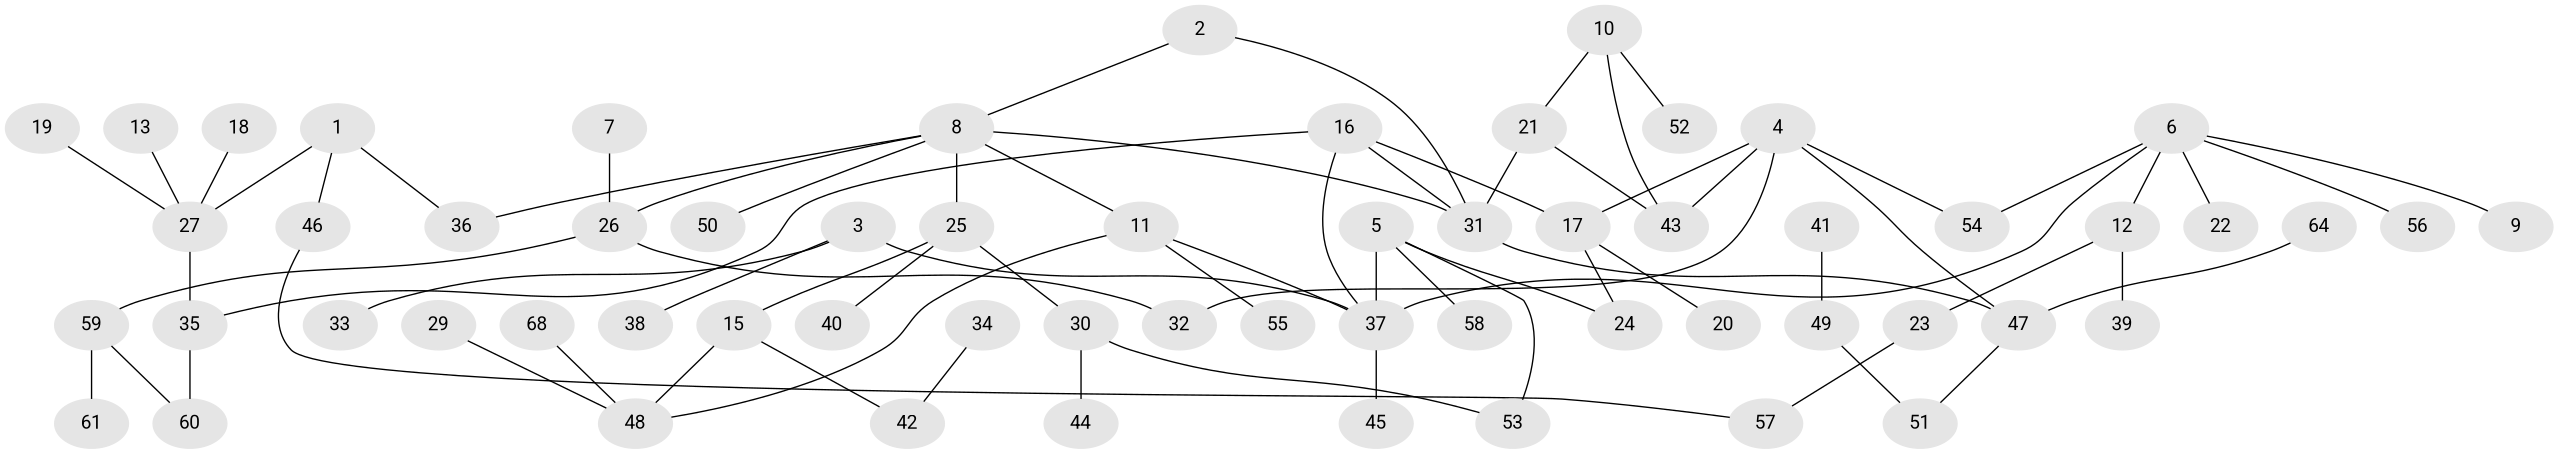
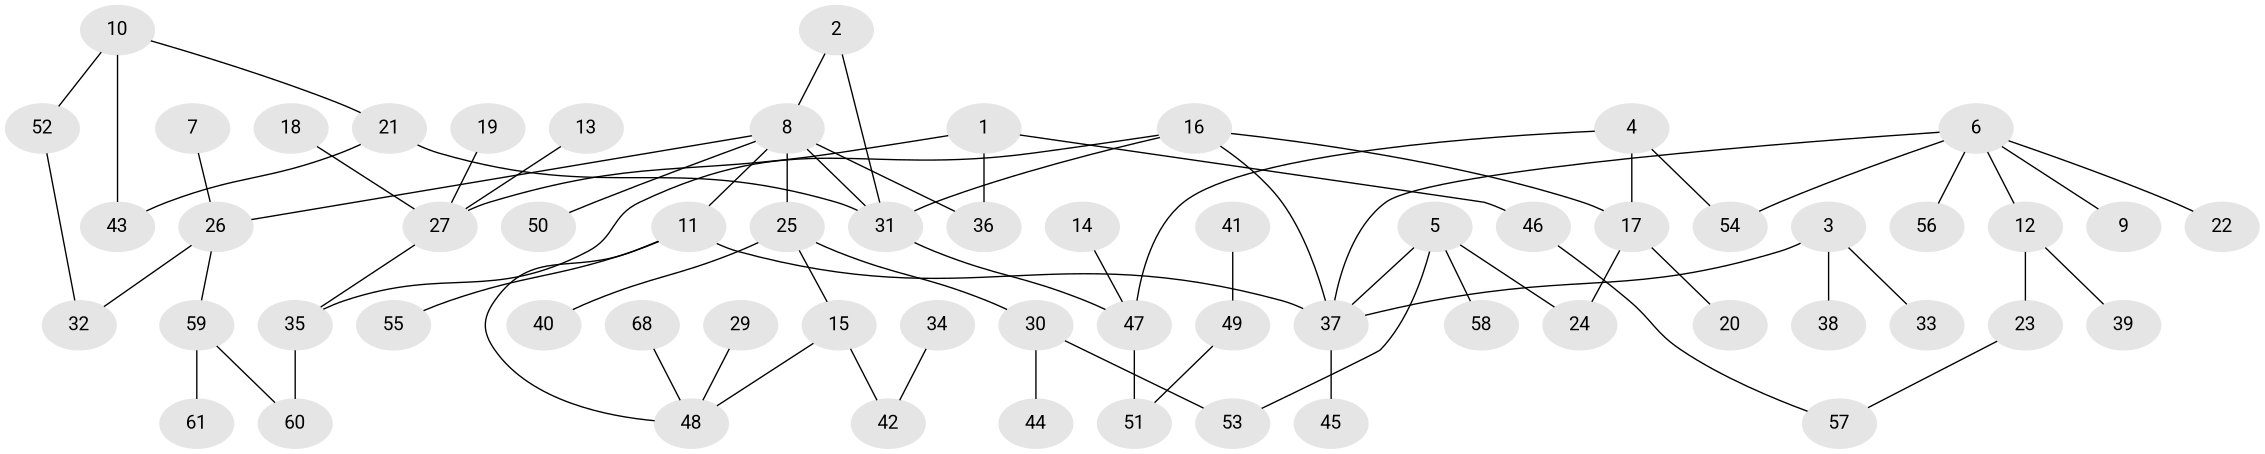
(1725, 178) -> none
(2319, 227) -> (1082, 227)
(1412, 289) -> (61, 227)
